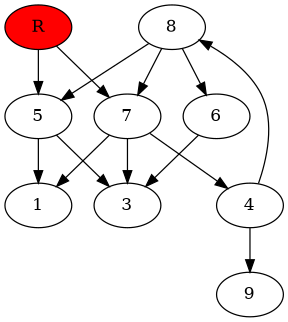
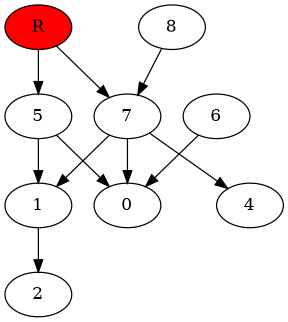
(191, 66) -> none
(110, 68) -> none
(265, 104) -> none
(127, 205) -> (127, 205)
none -> (38, 295)
(250, 295) -> none
